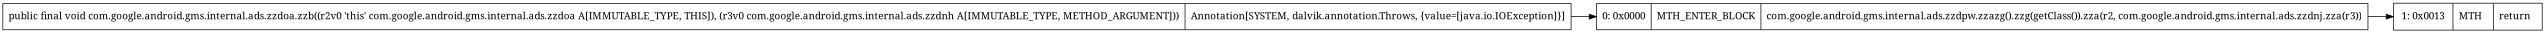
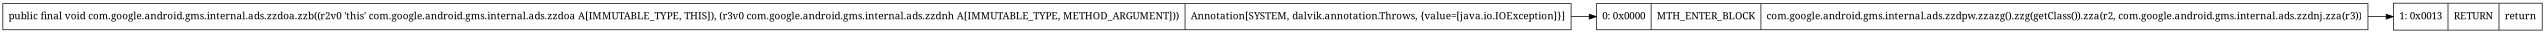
(2471, 16) -> (2474, 16)
